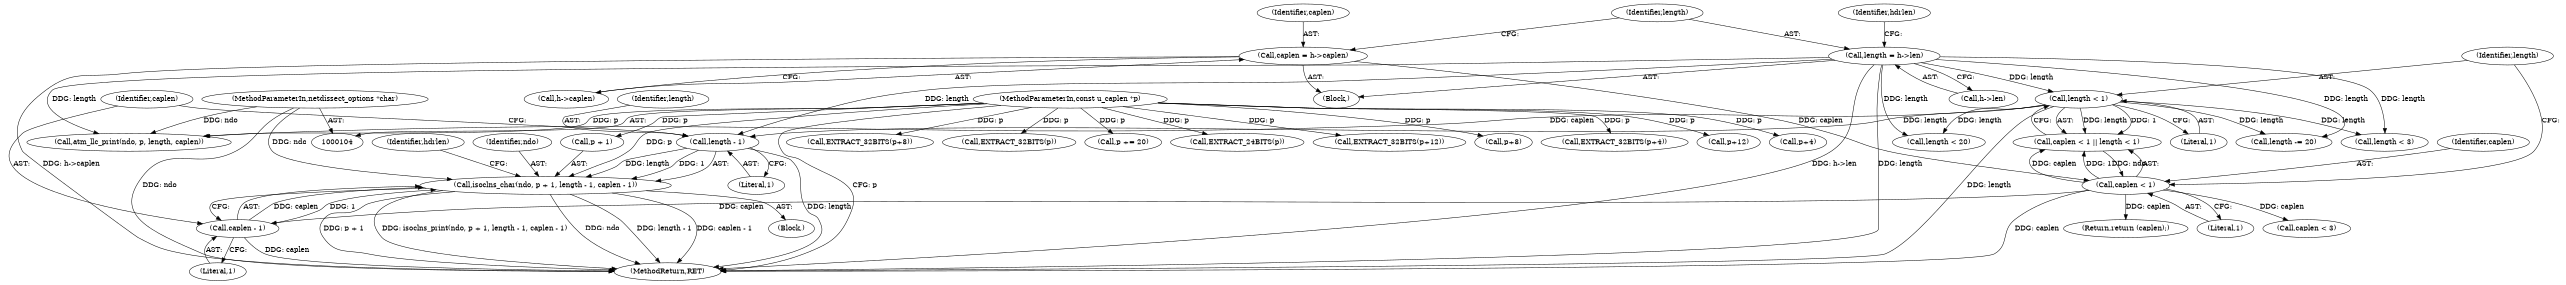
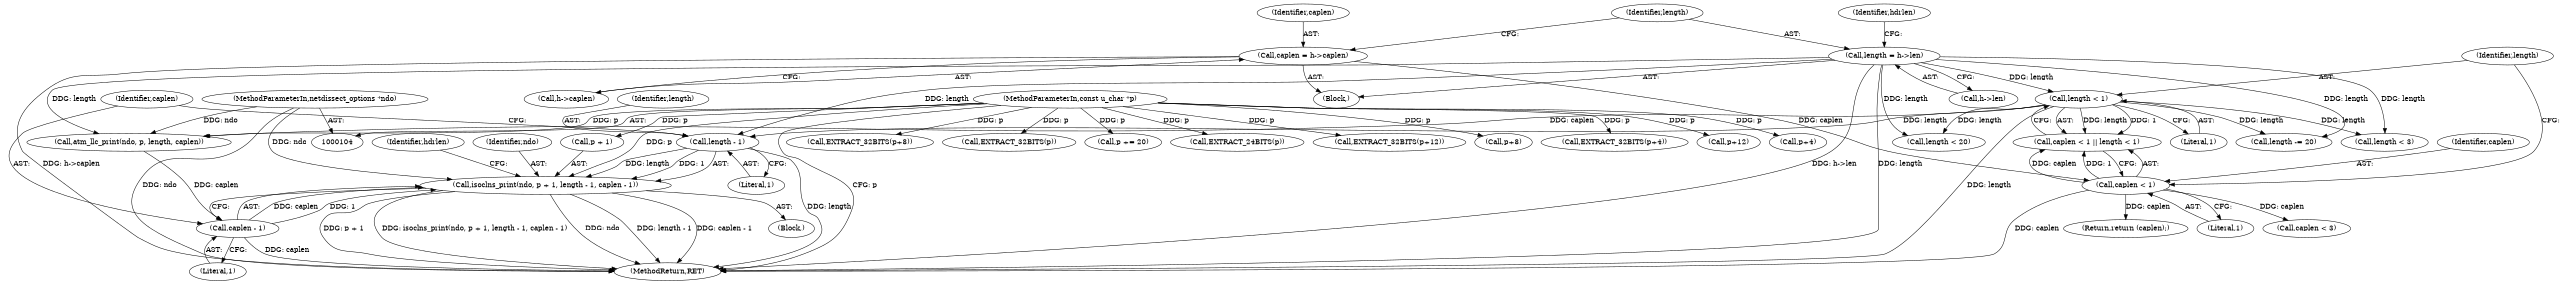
(315, 99) -> (315, 99)
(1070, 99) -> (1070, 99)
(2129, 164) -> (2129, 164)
(546, 185) -> (546, 185)
(1183, 202) -> (184, 181)
